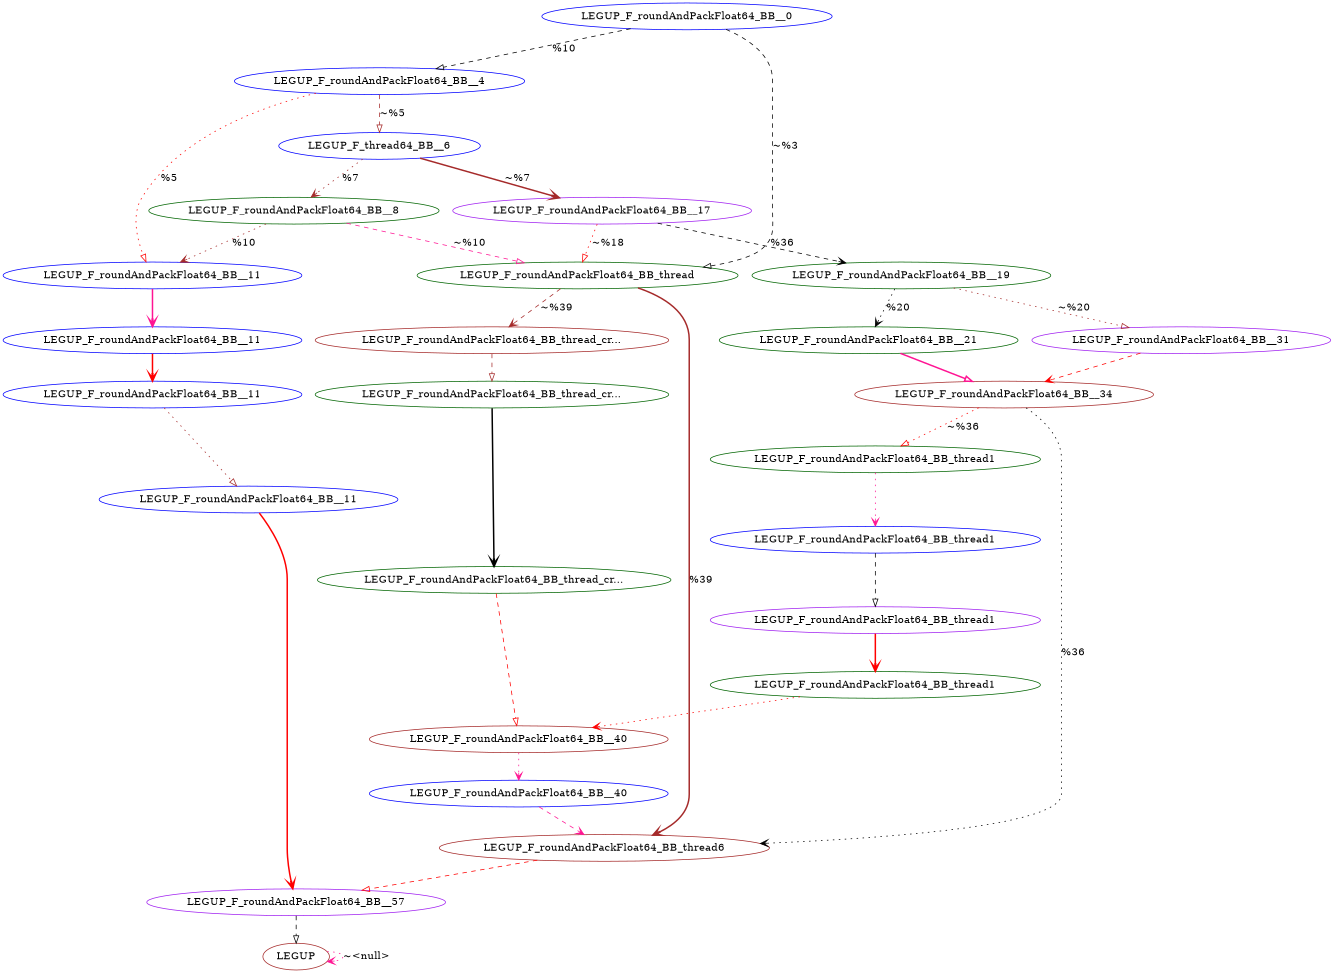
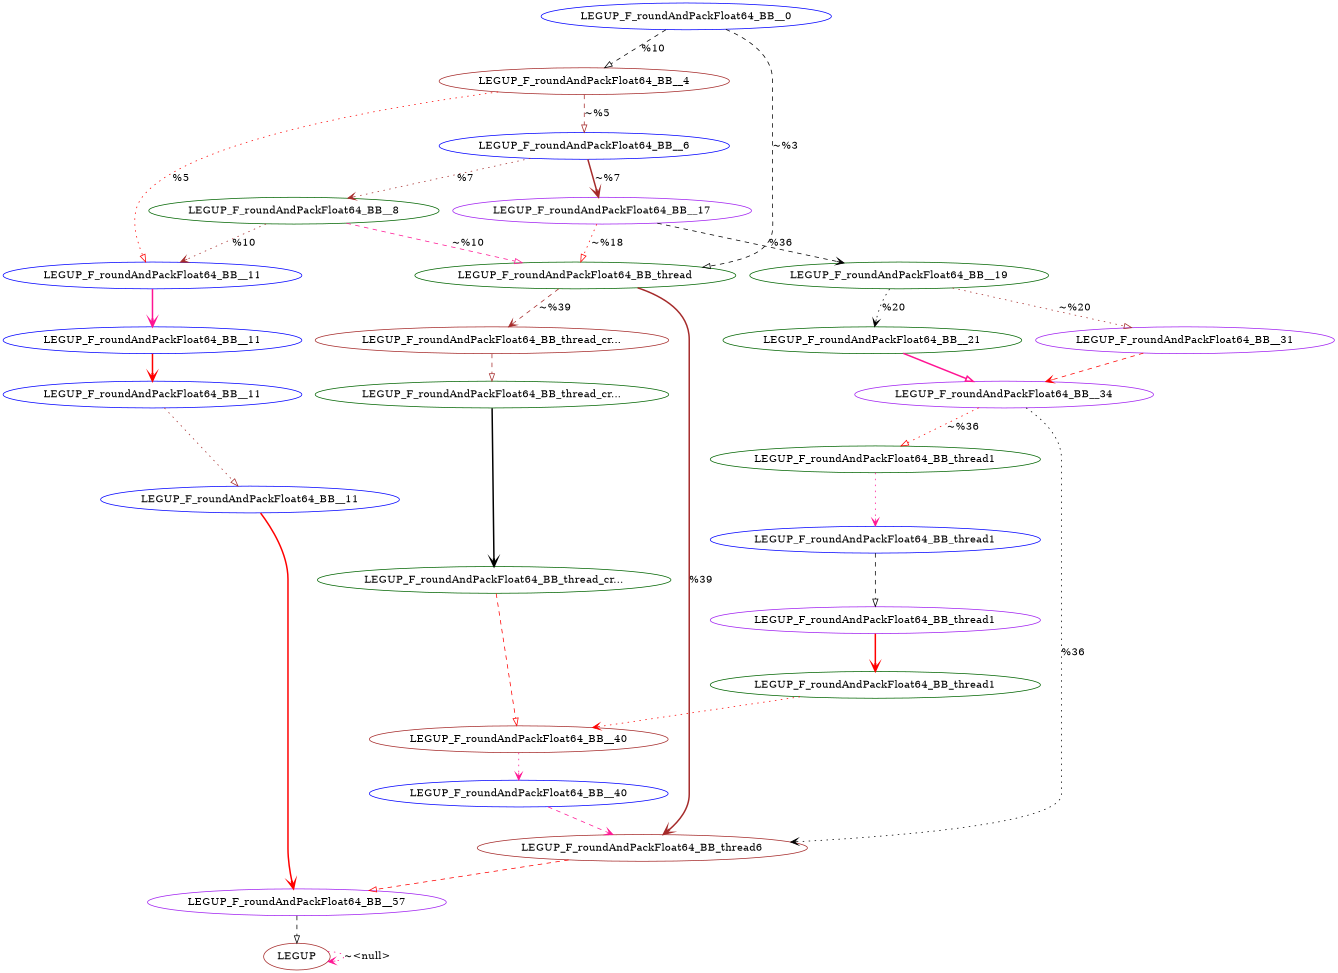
(380, 81) -> (584, 81)
(380, 146) -> (584, 146)
(1004, 395) -> (1004, 395)
